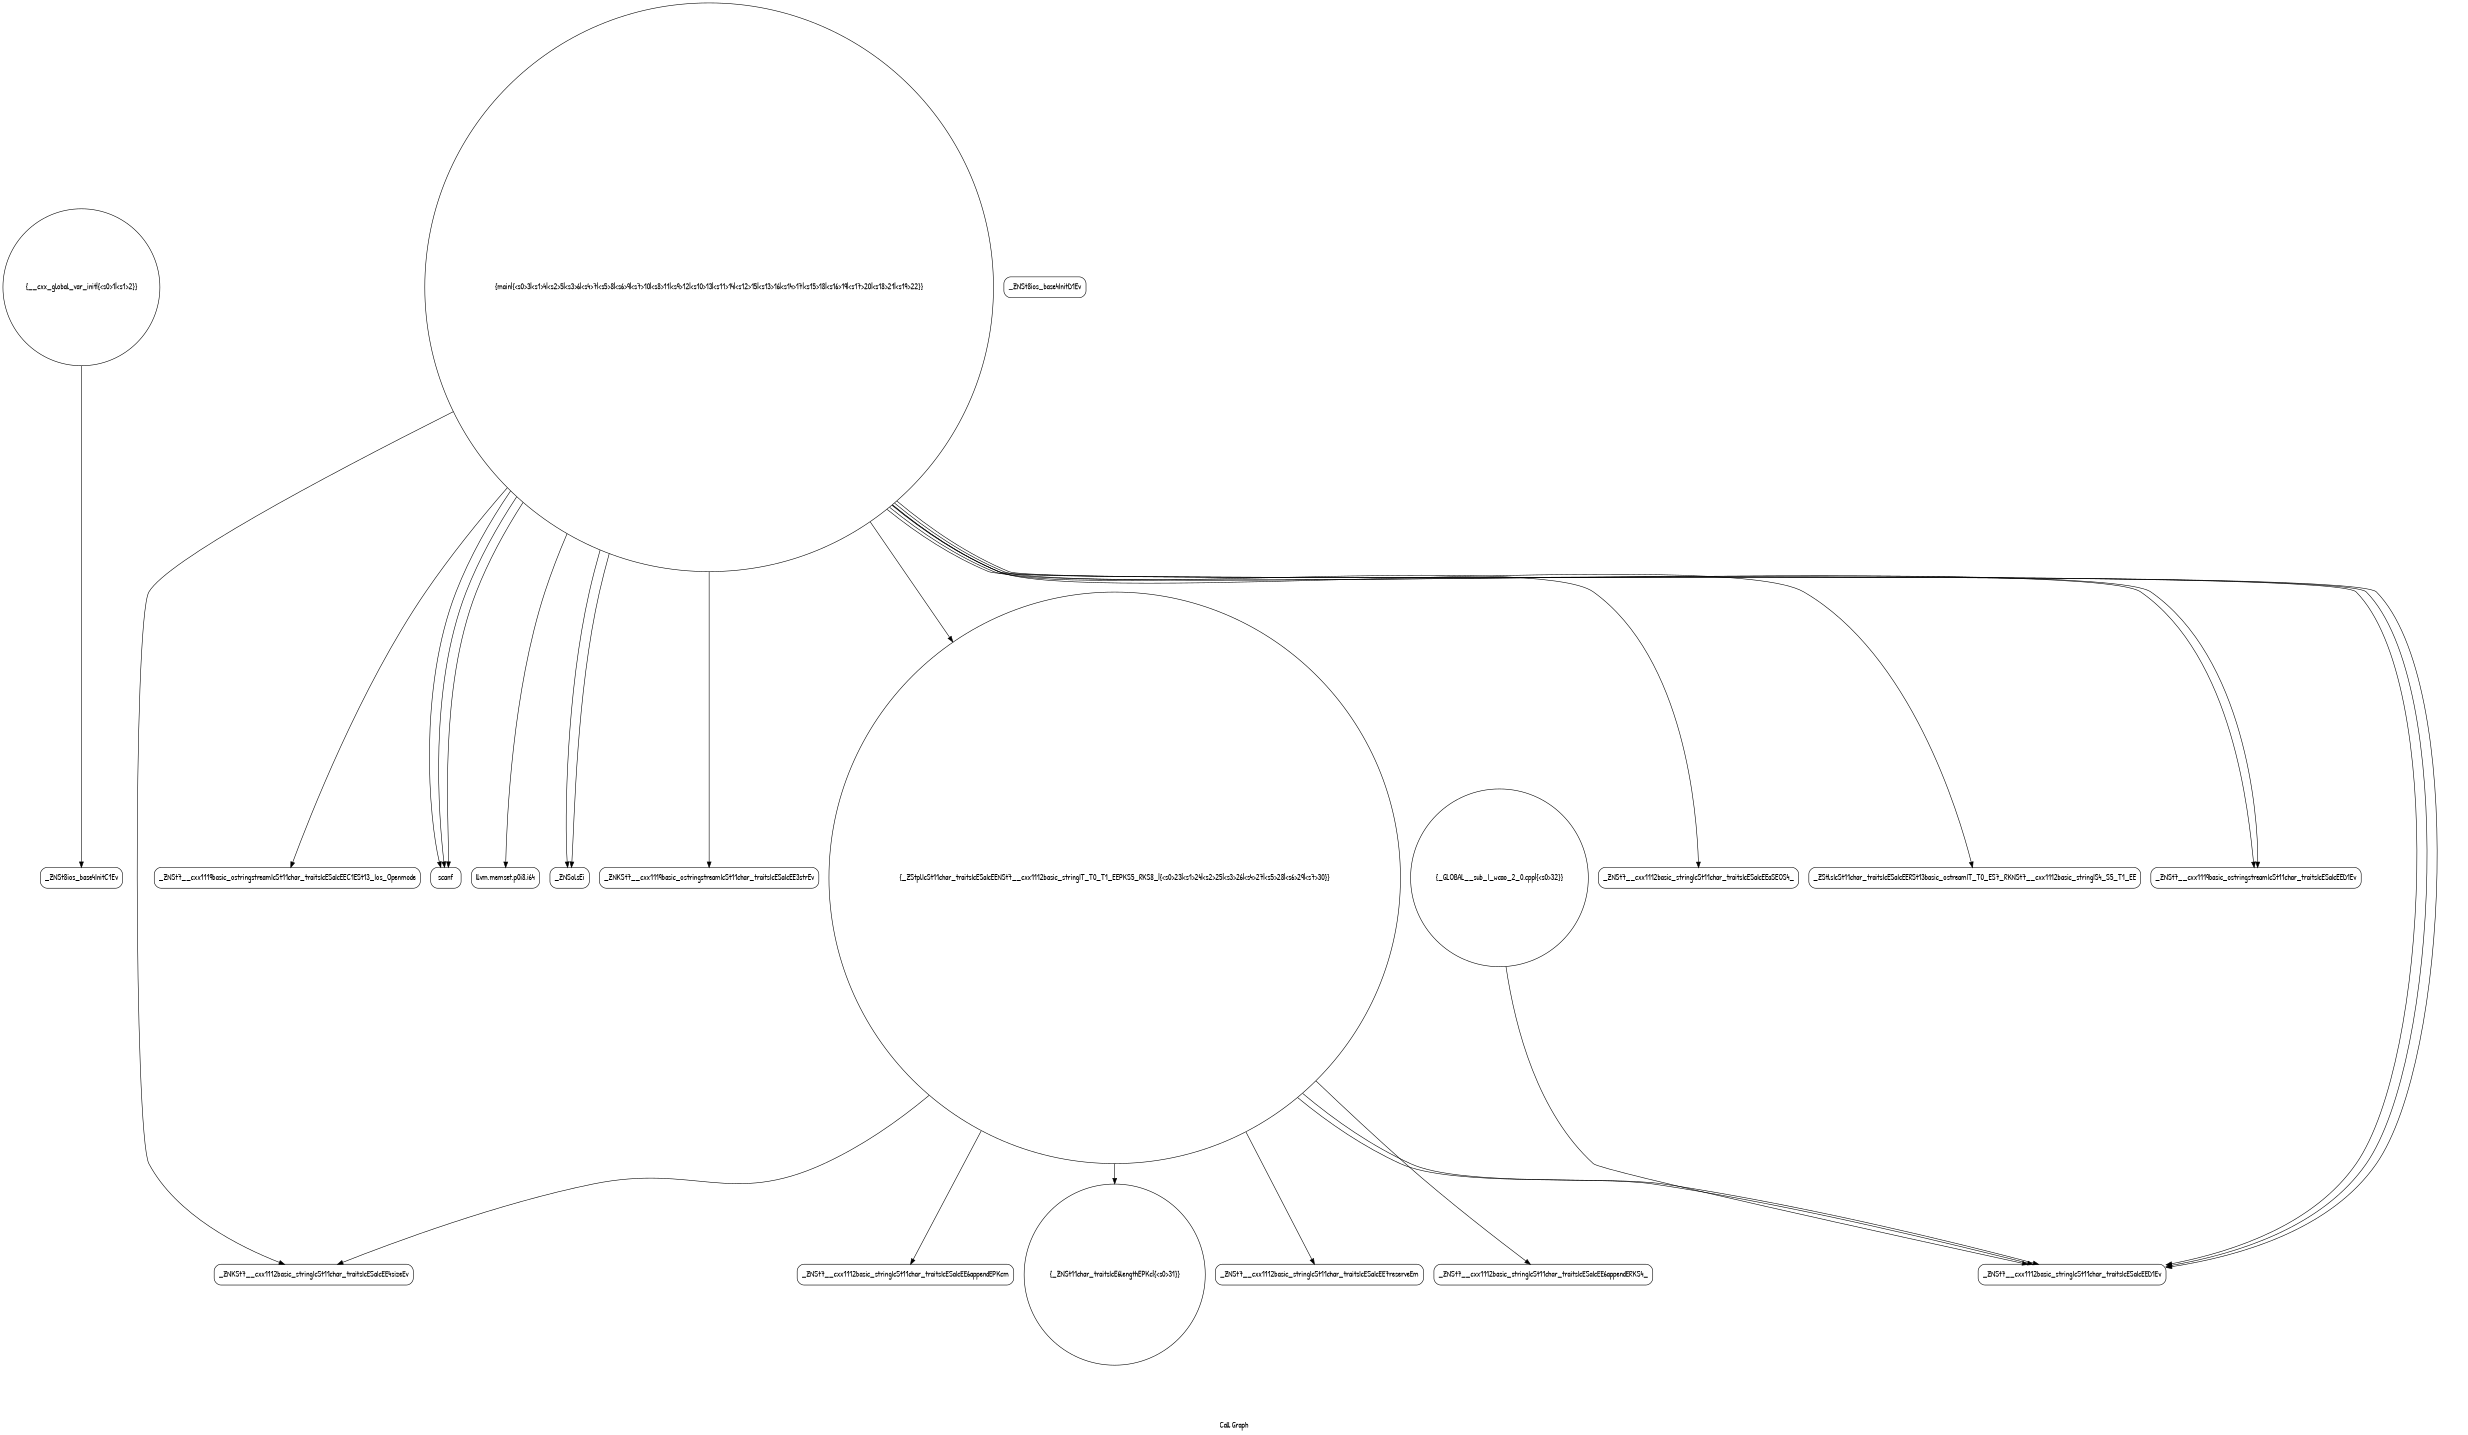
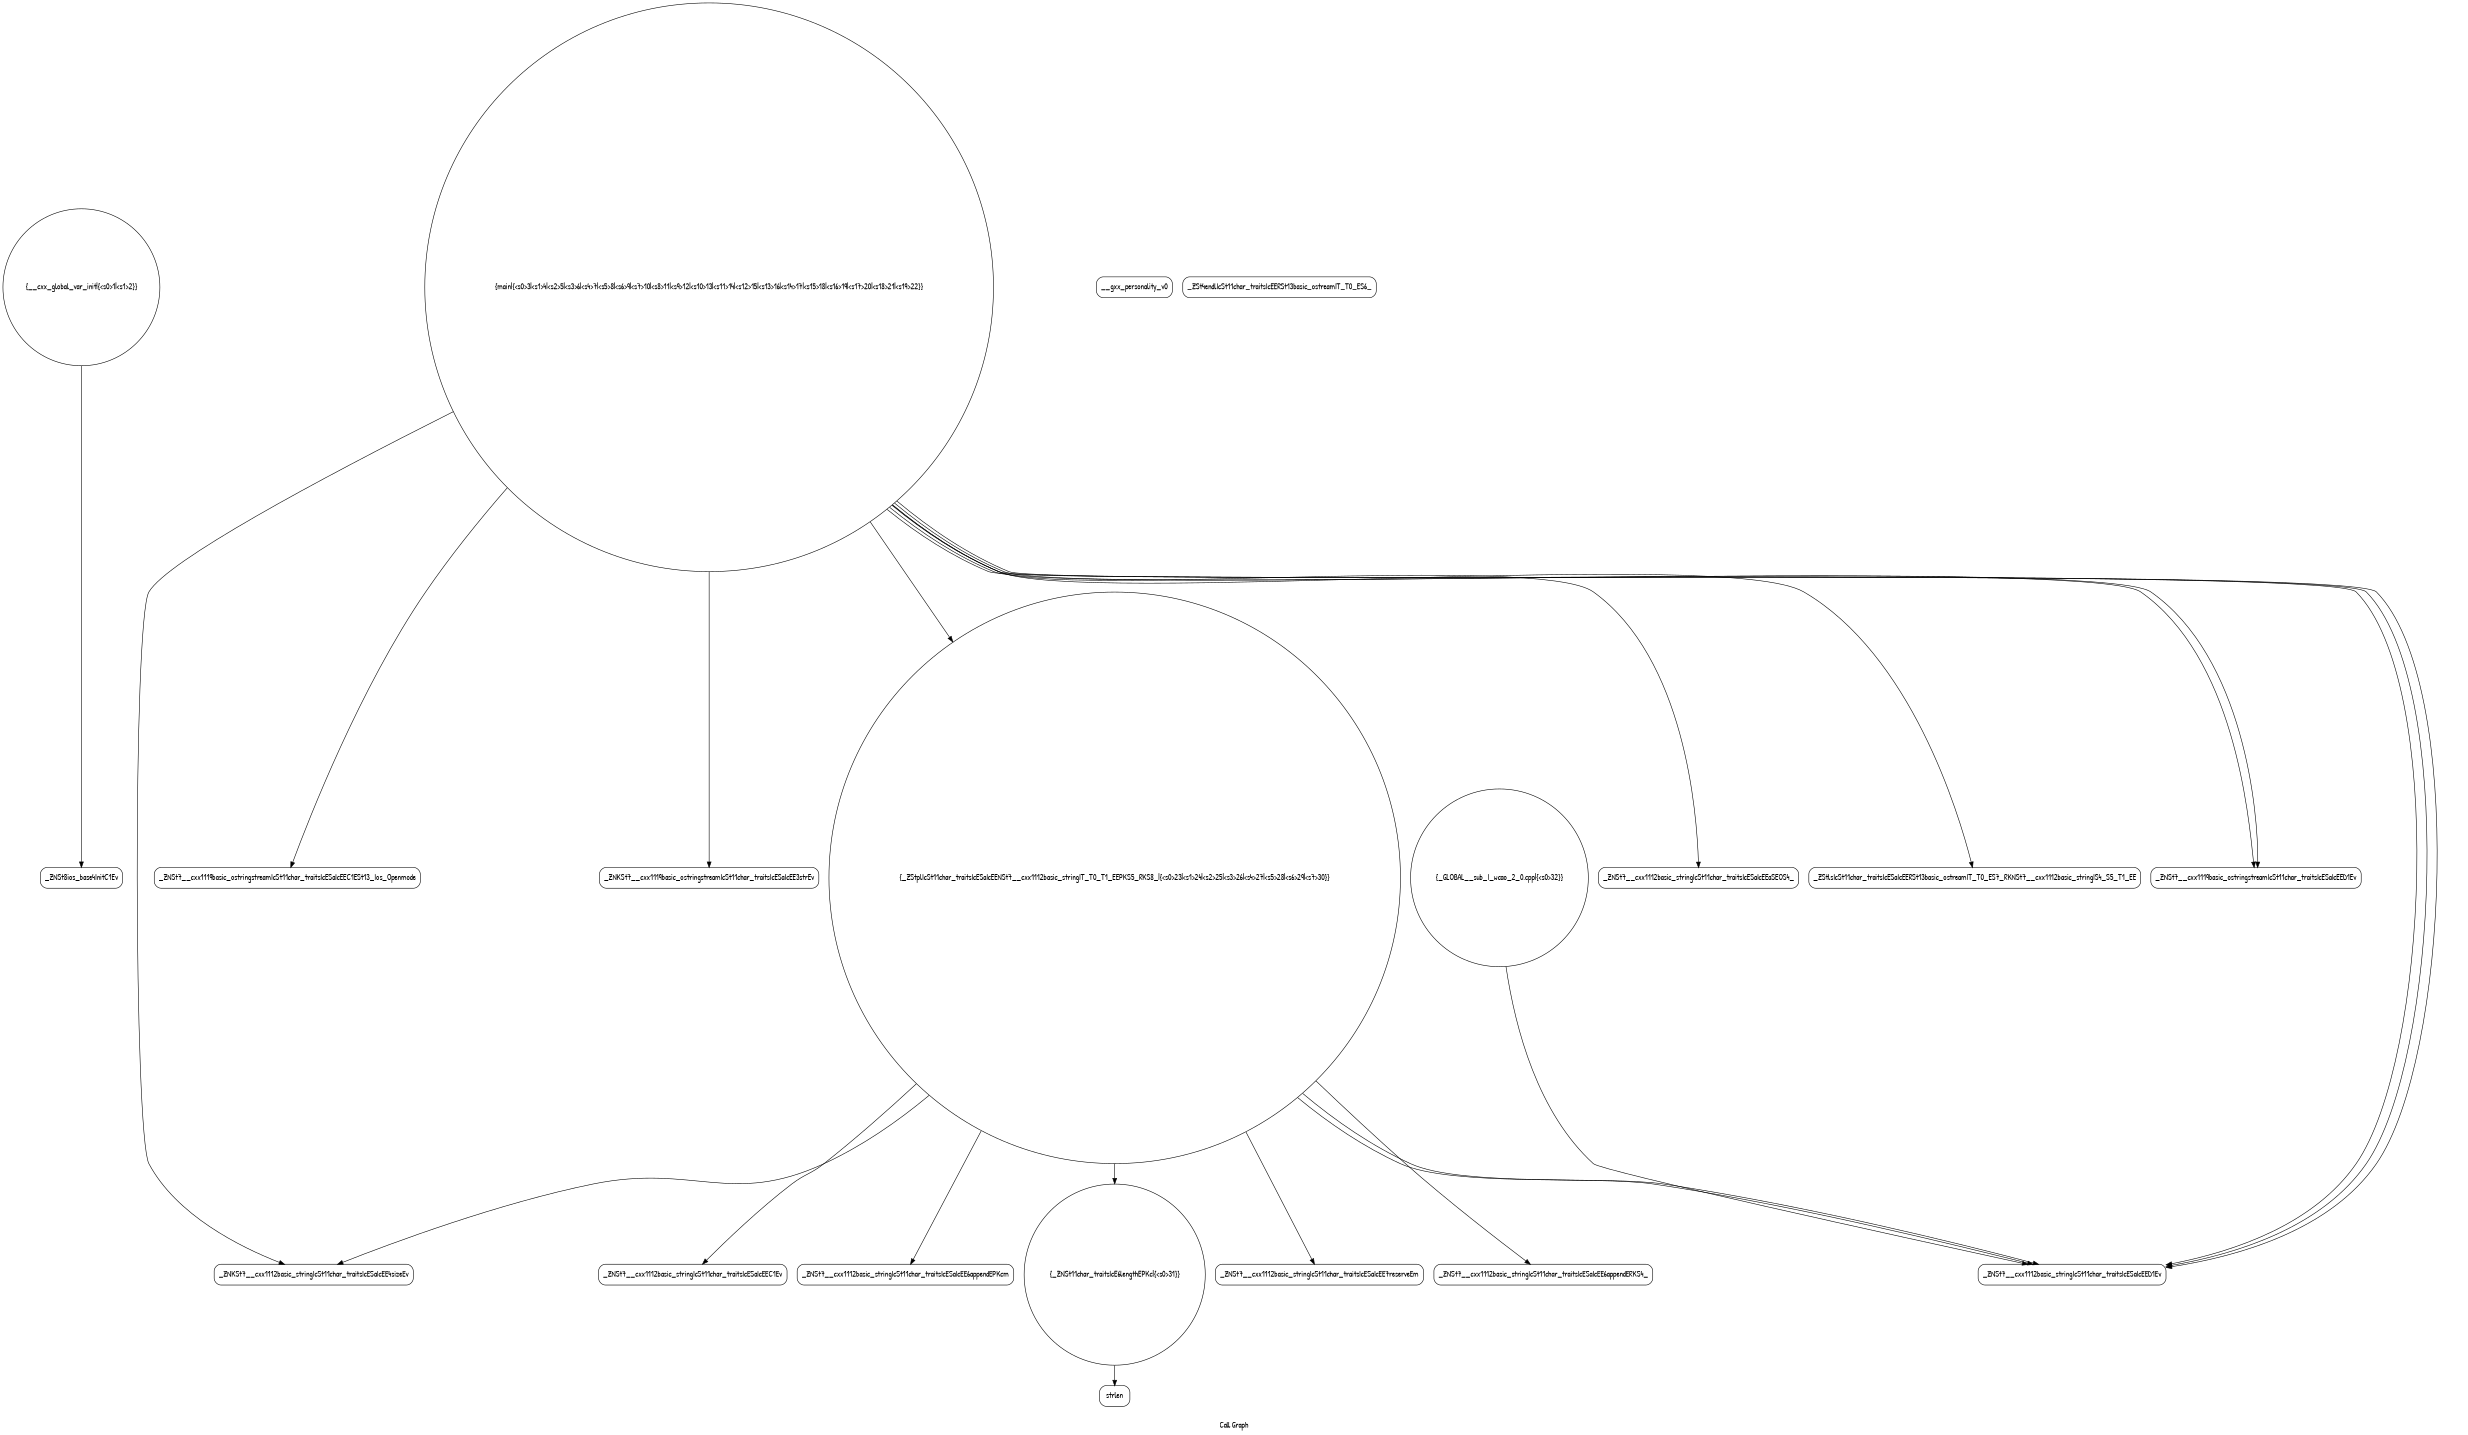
(1045, 287) -> none
none -> (1134, 287)
none -> (1280, 287)
(446, 878) -> none
(506, 878) -> none
(570, 878) -> none
none -> (693, 1275)
none -> (1115, 1396)
